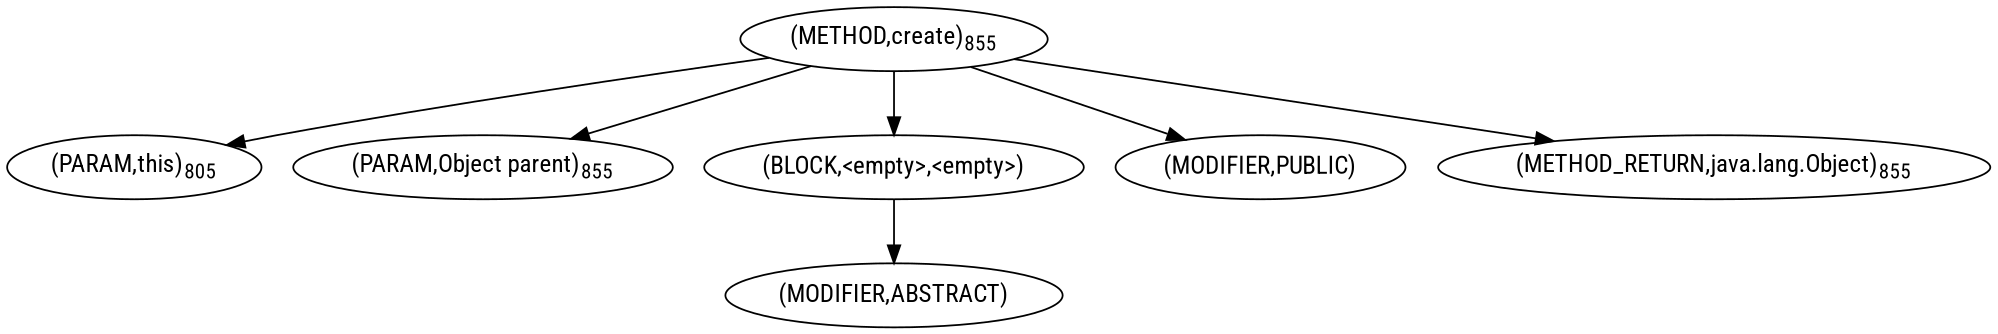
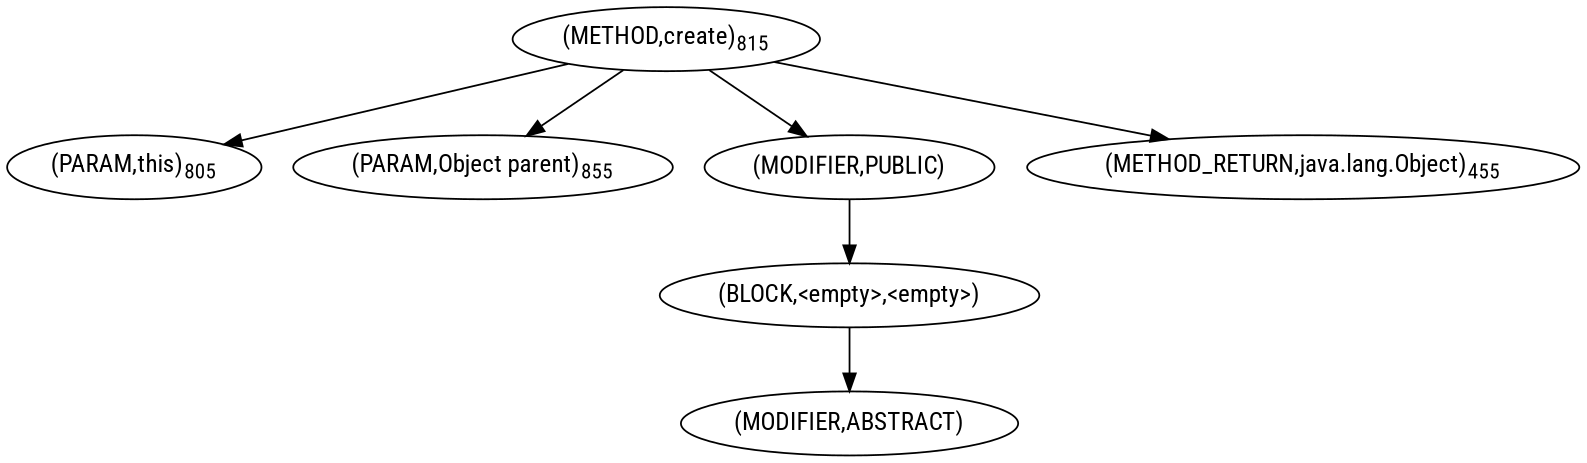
(981, 36) -> (753, 36)
(894, 94) -> (850, 223)
(1896, 165) -> (1485, 165)
